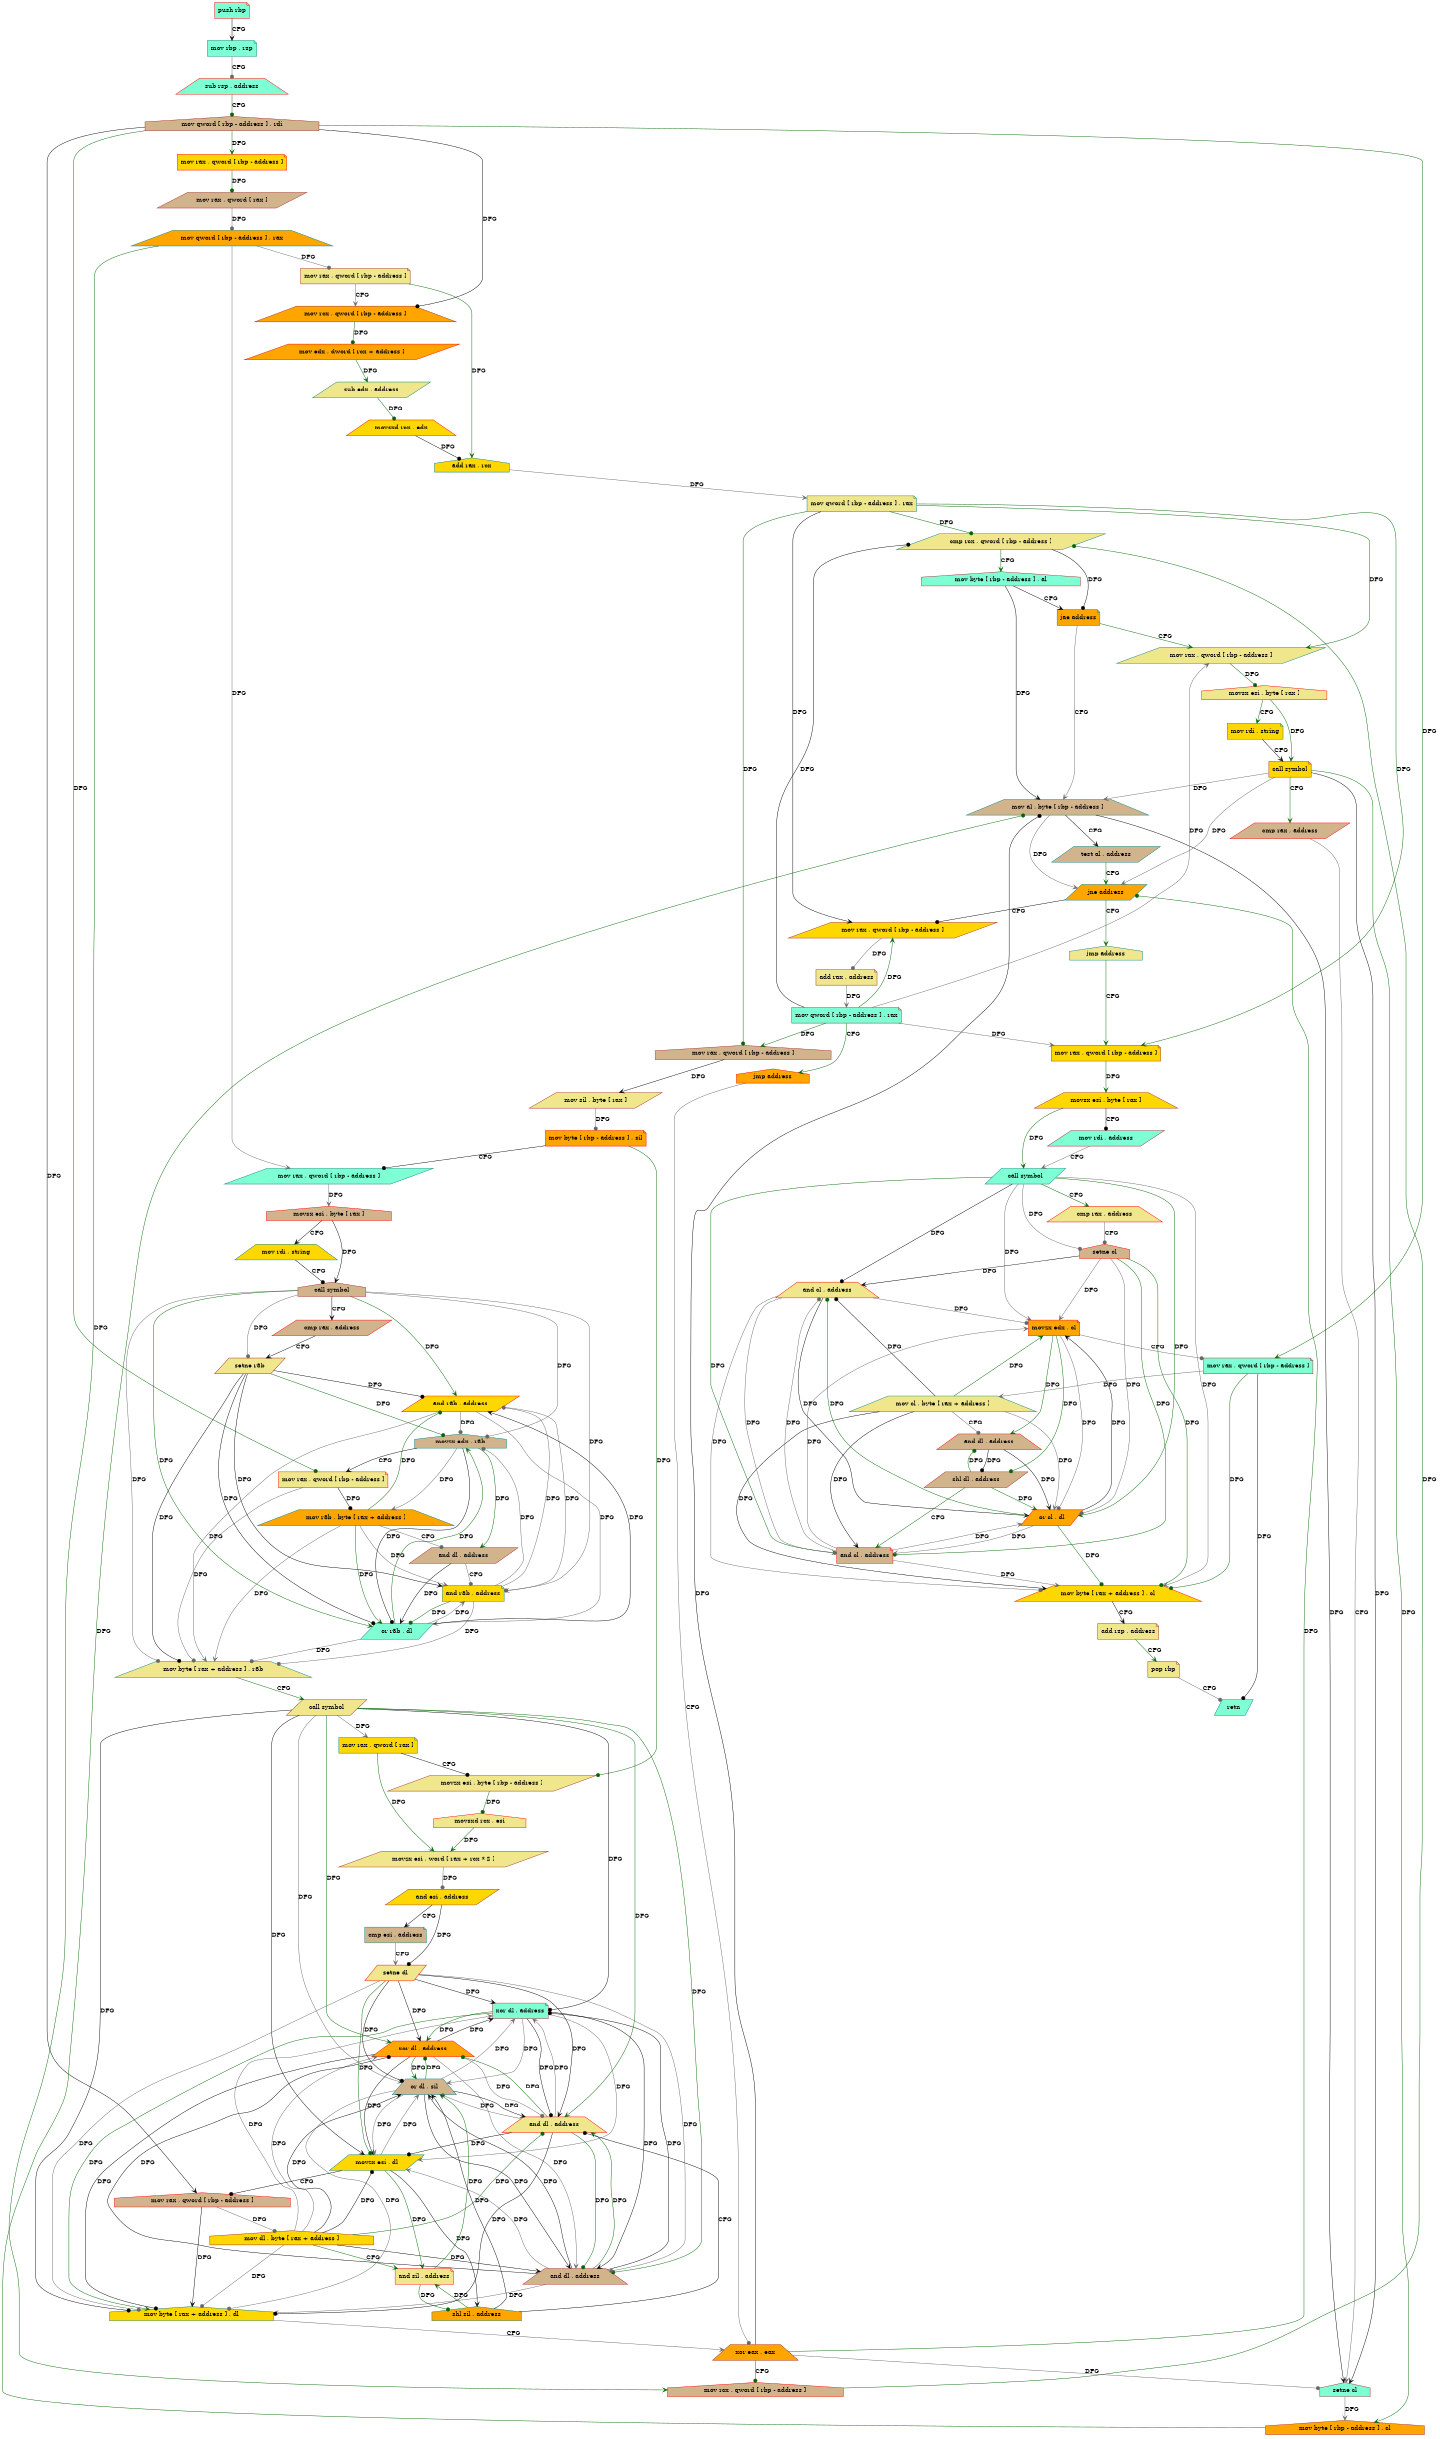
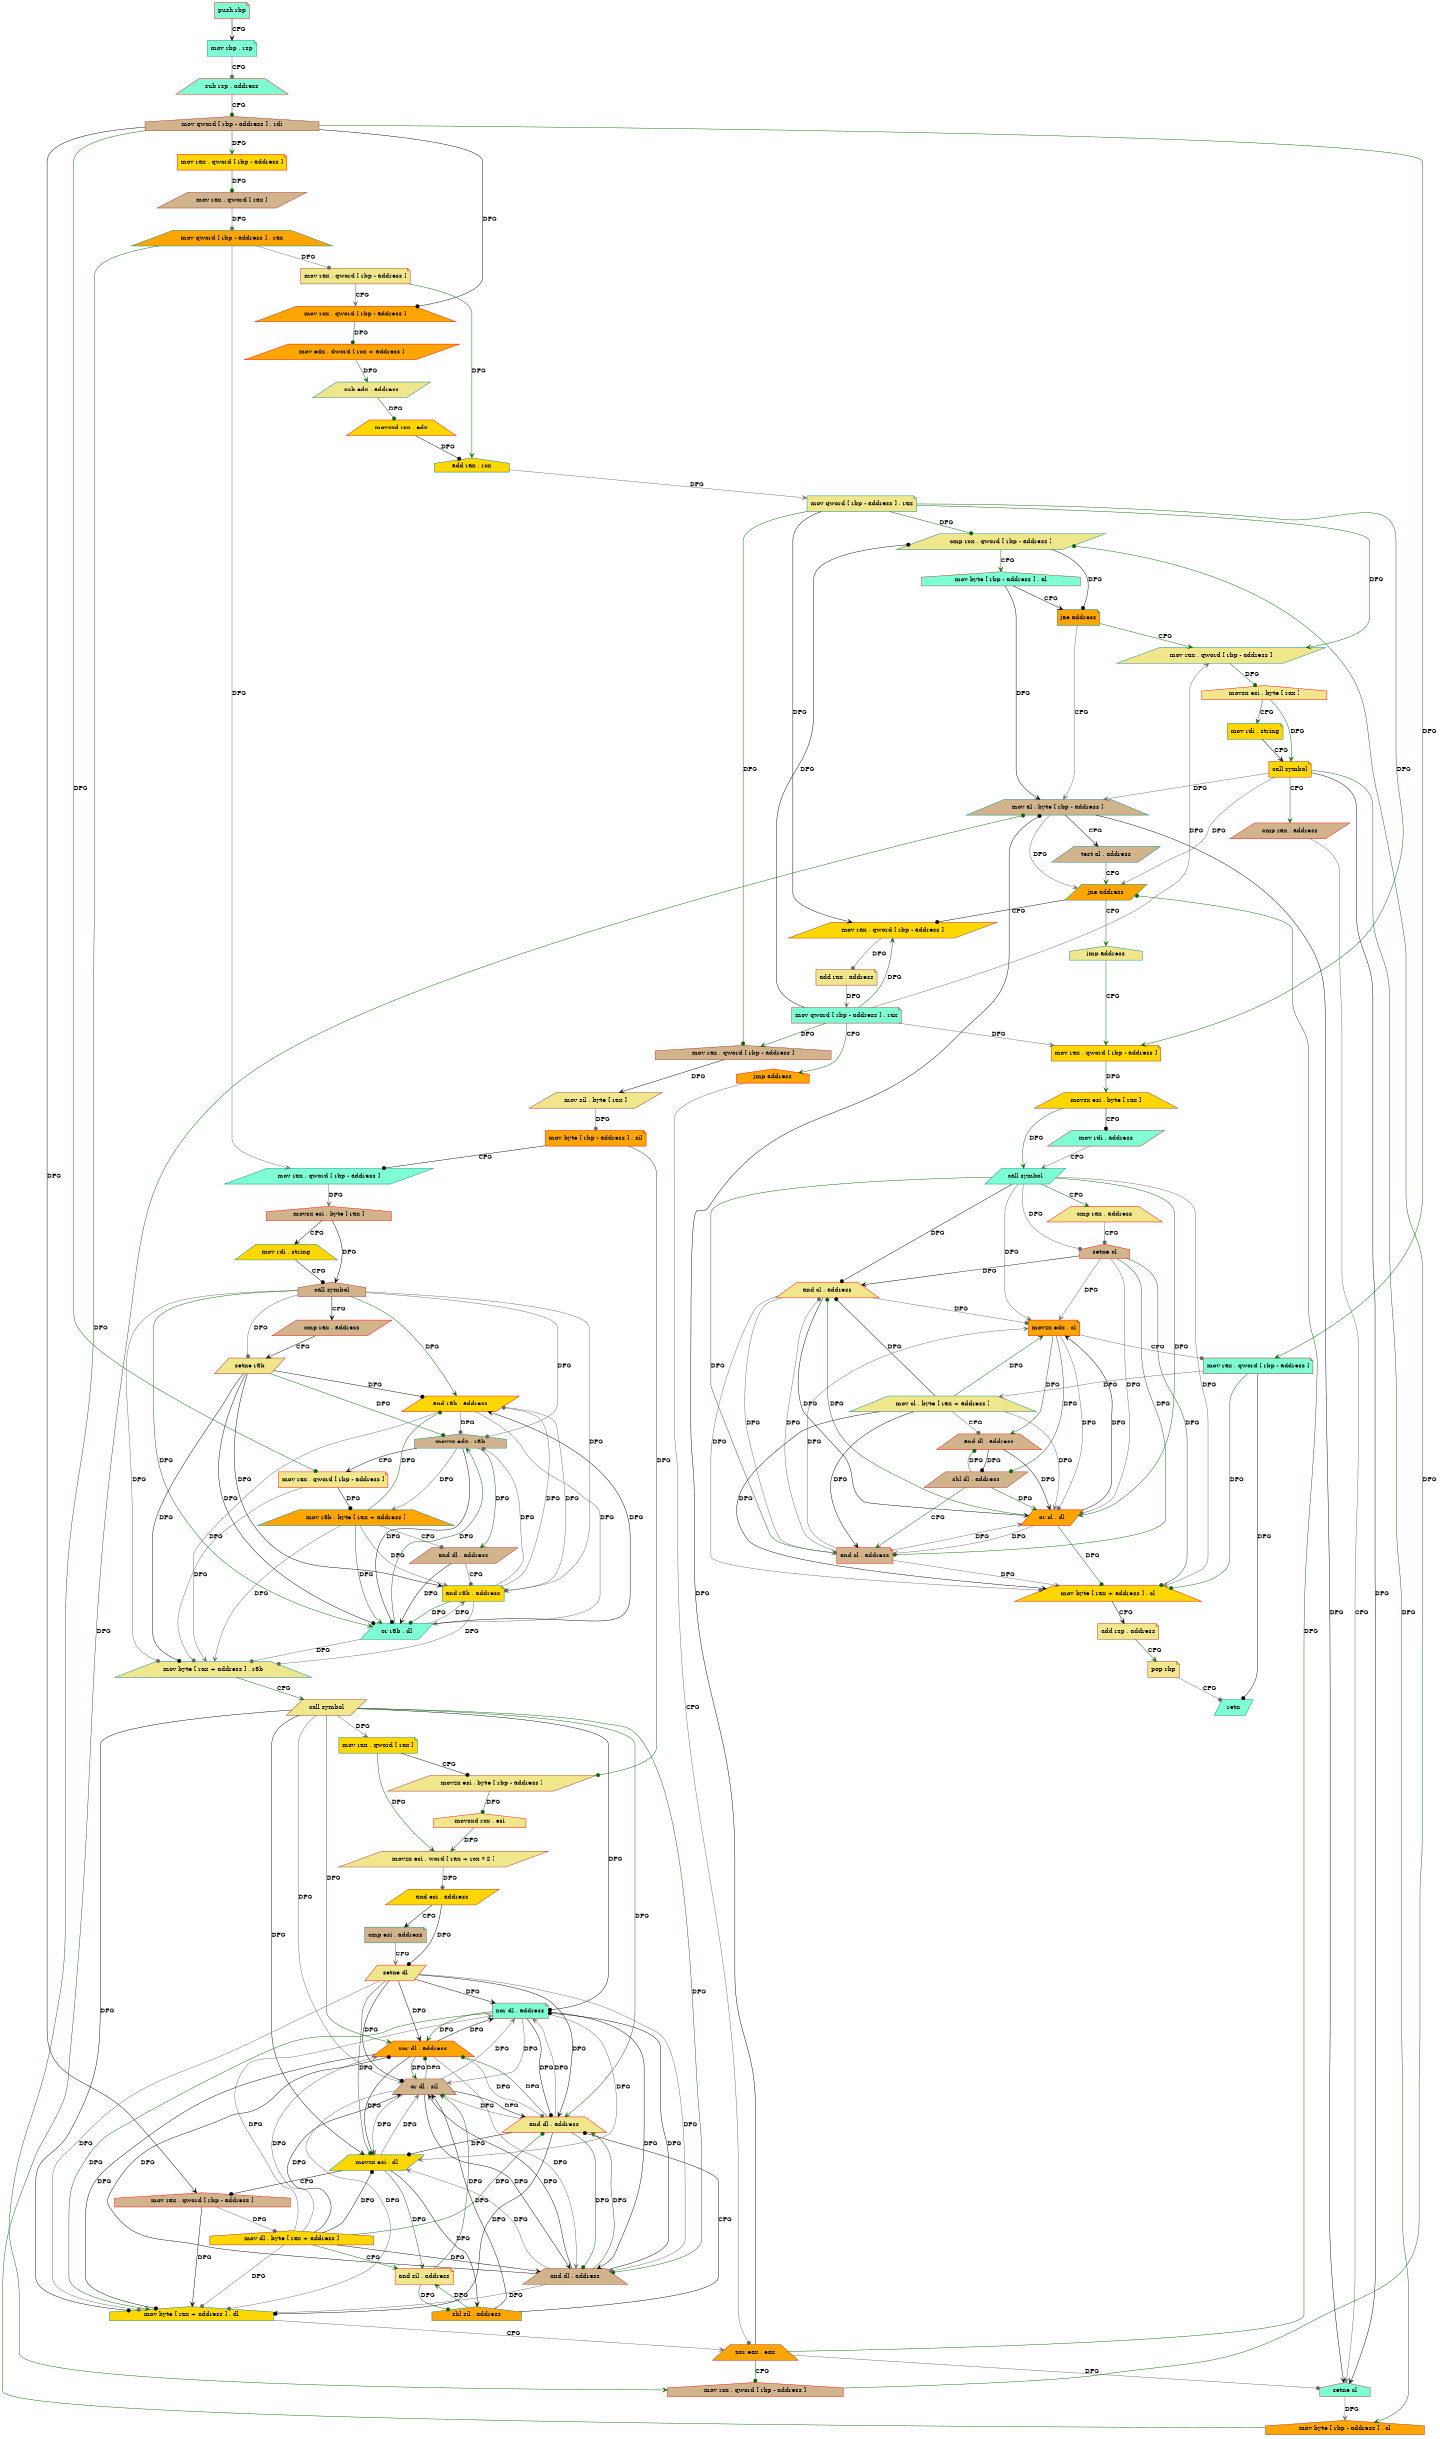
(424, 2087) -> (424, 2087)
